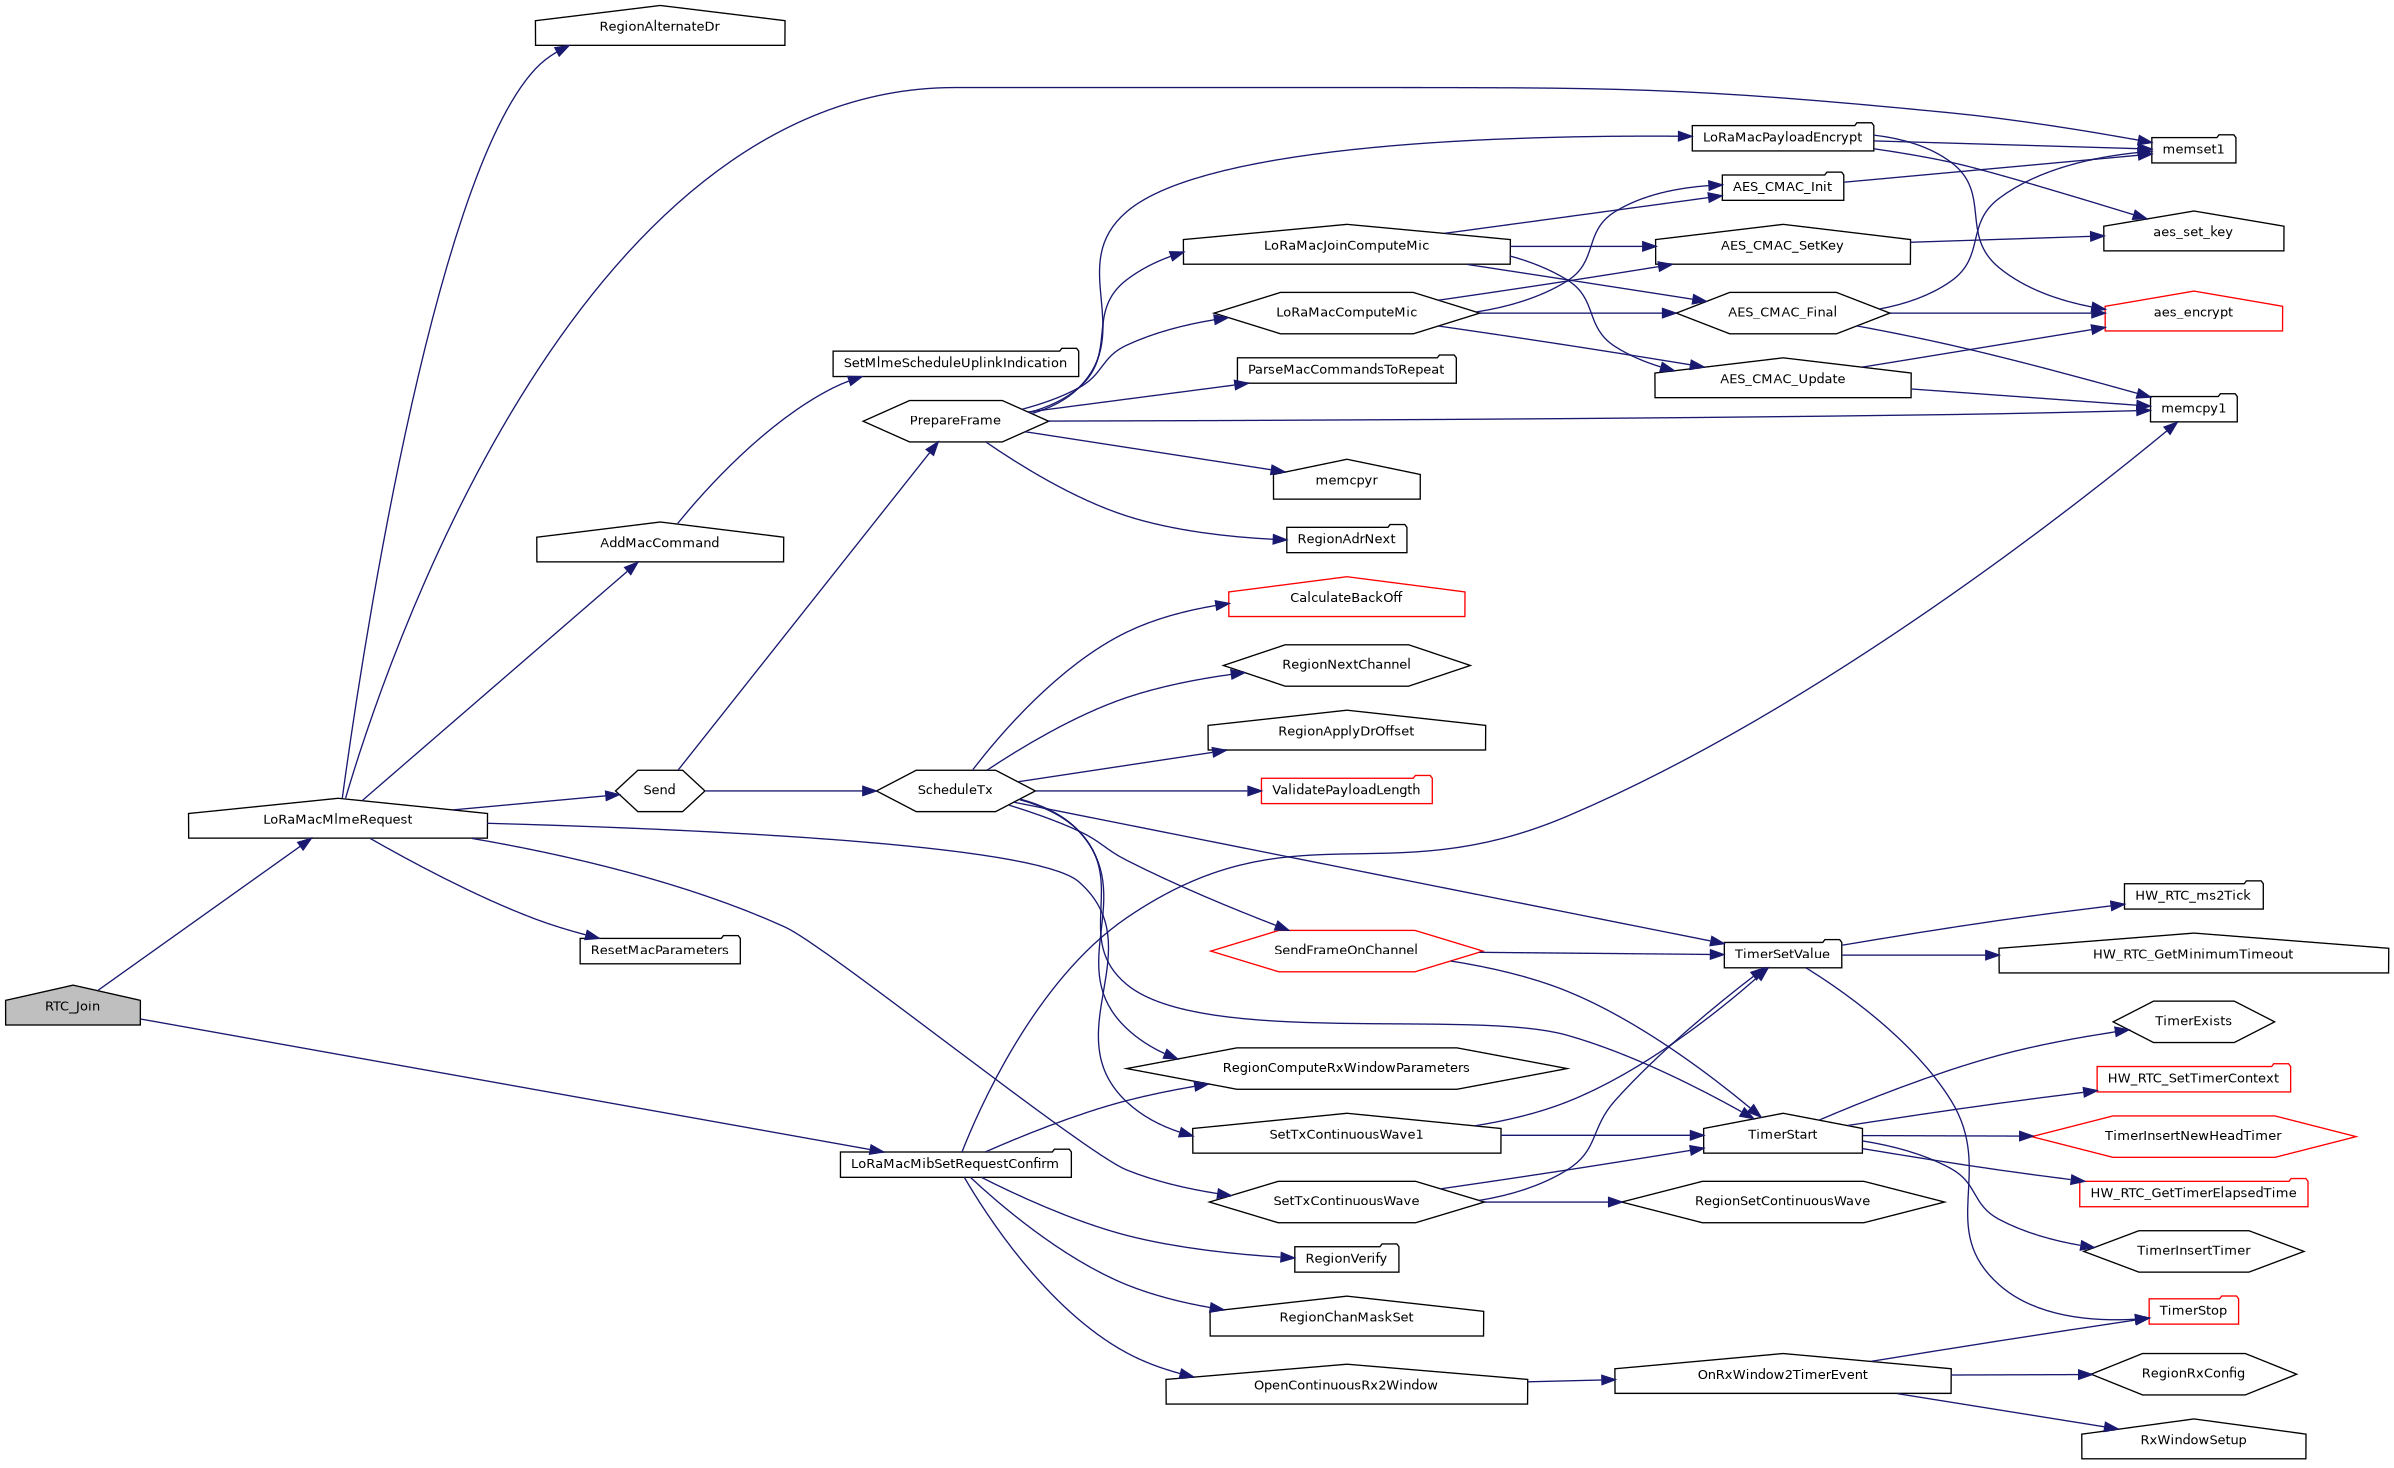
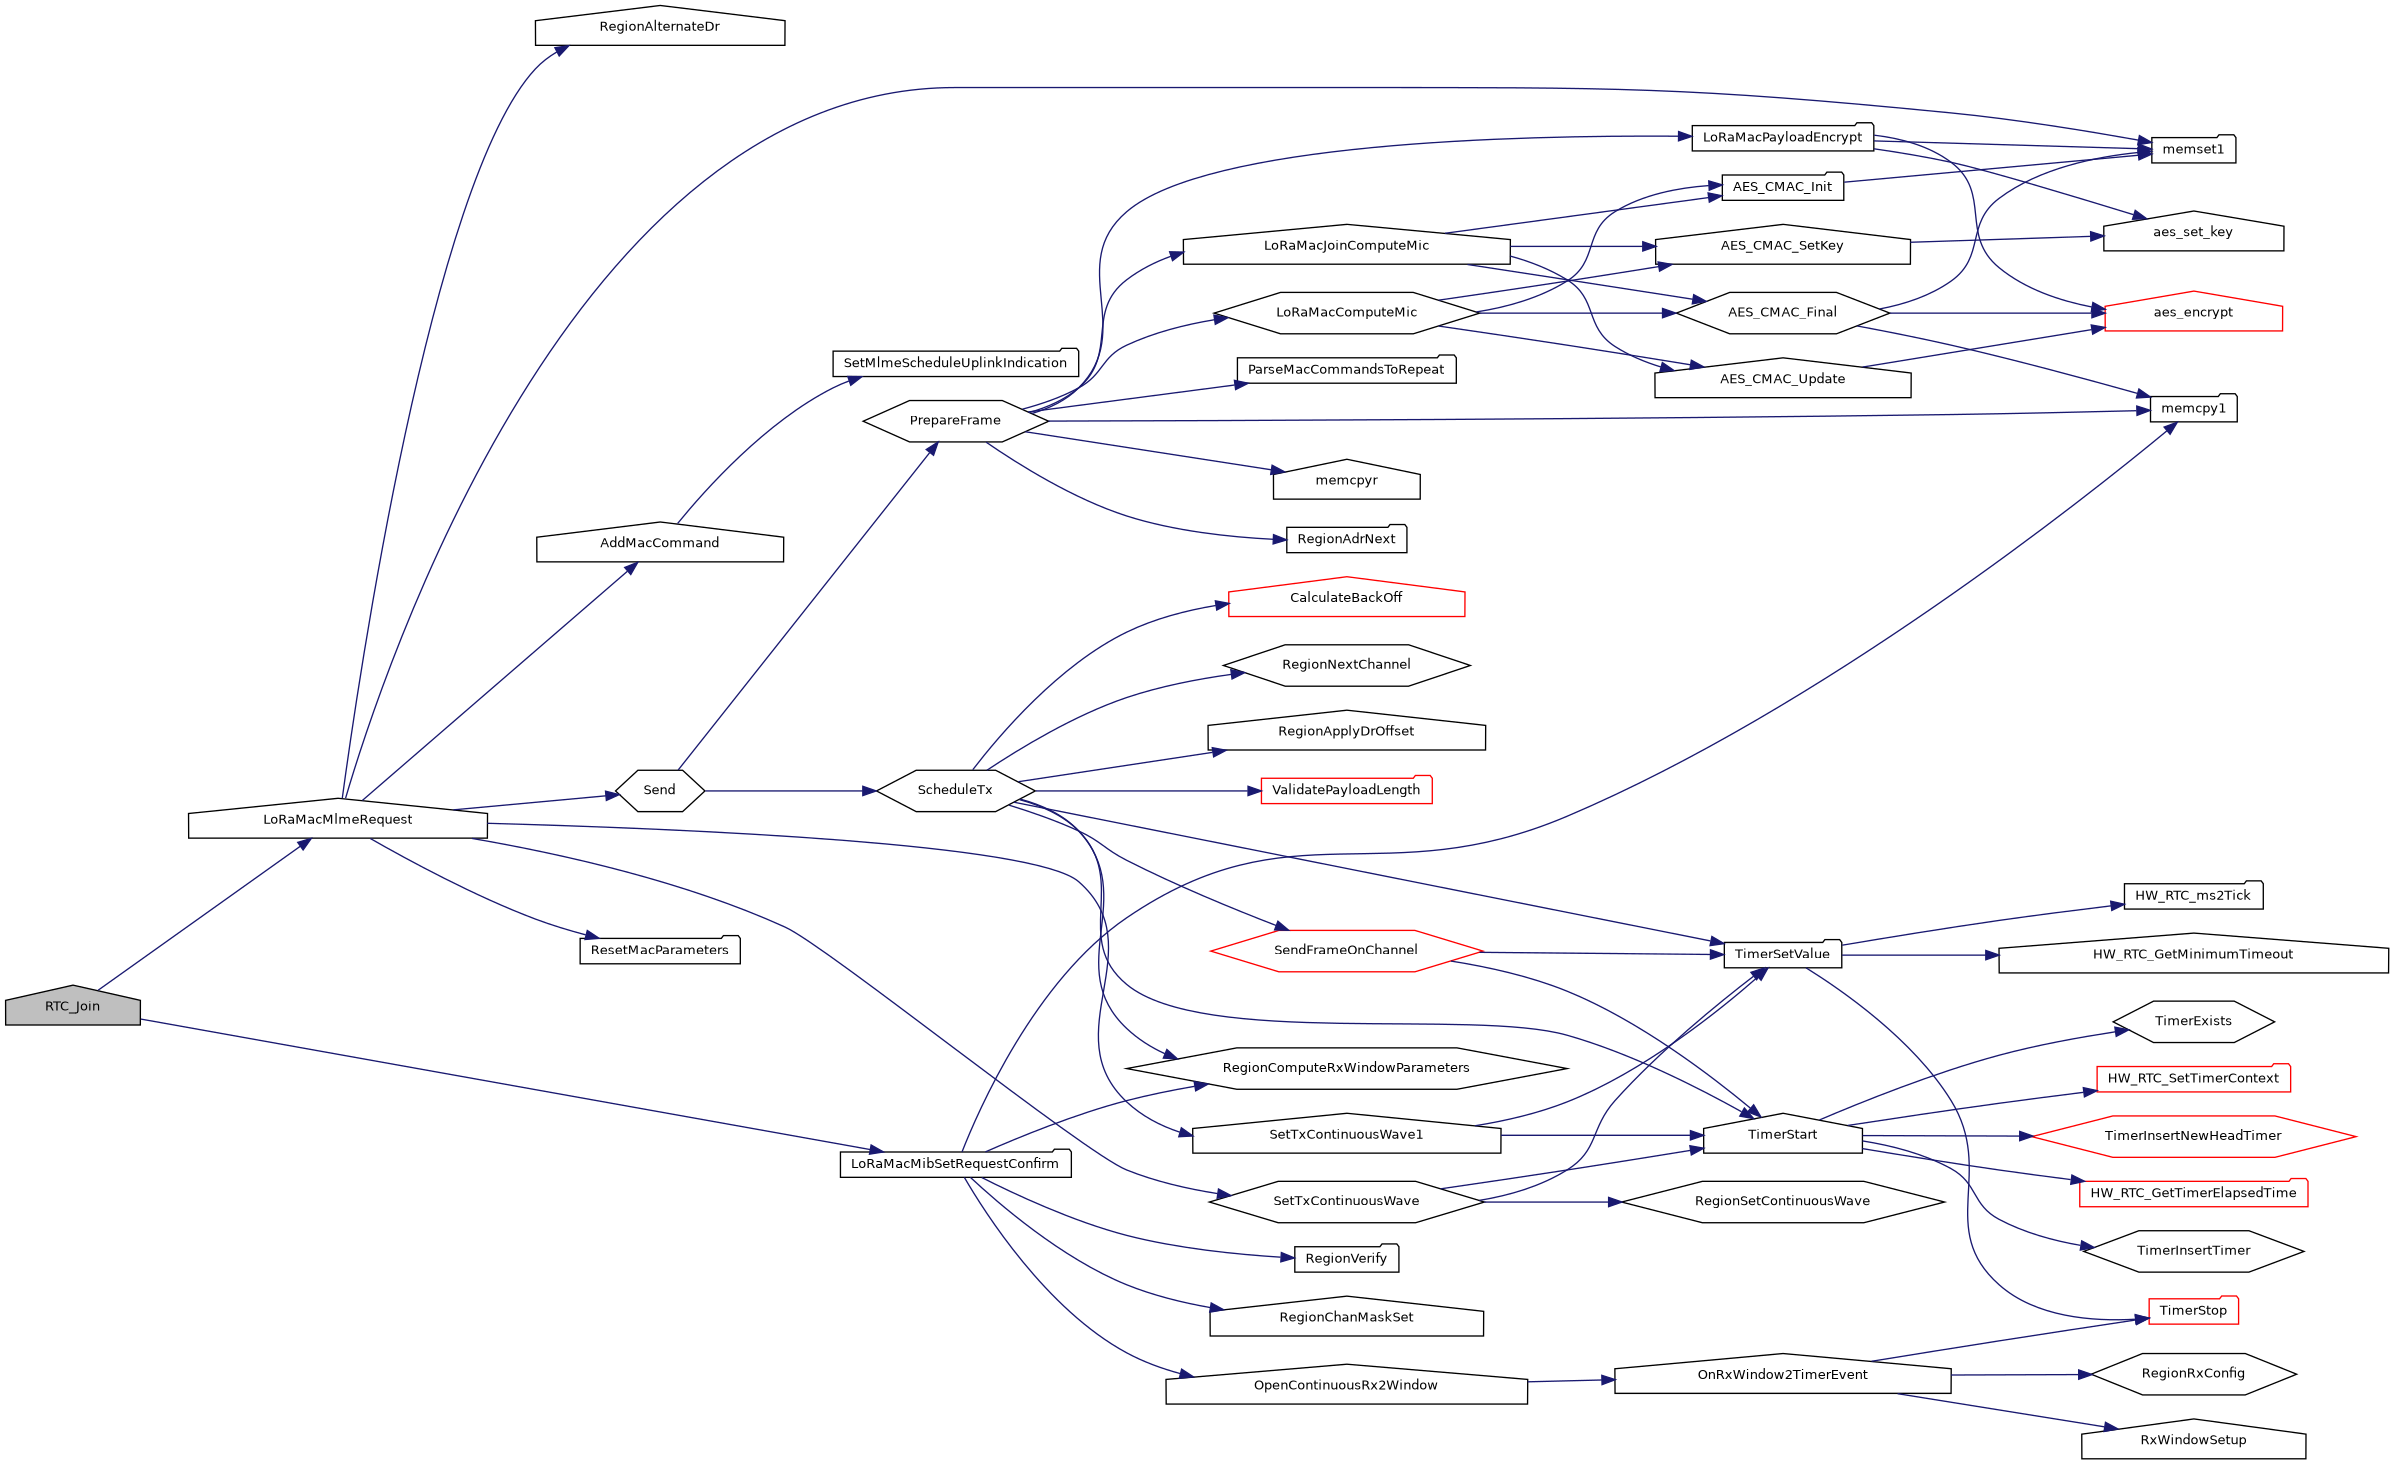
(2024, 397) -> none
